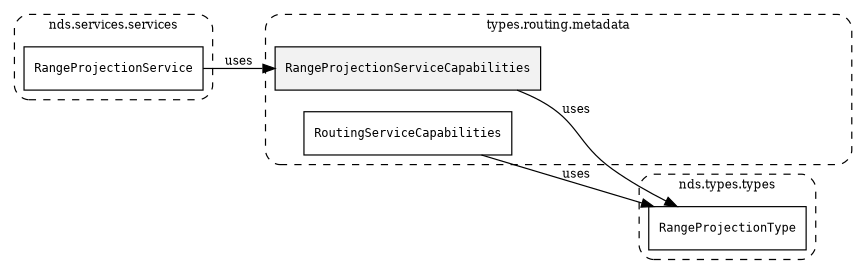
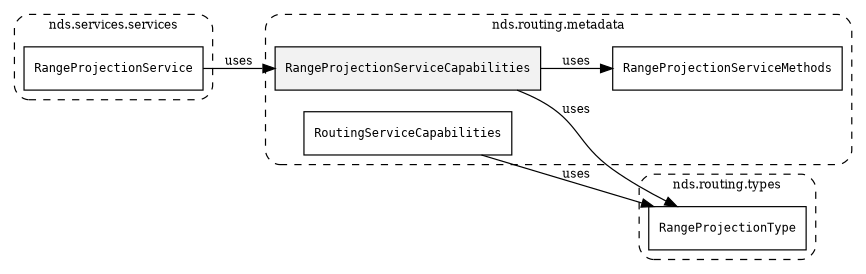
(559, 26) -> (559, 26)
none -> (727, 68)
(727, 186) -> (727, 186)
